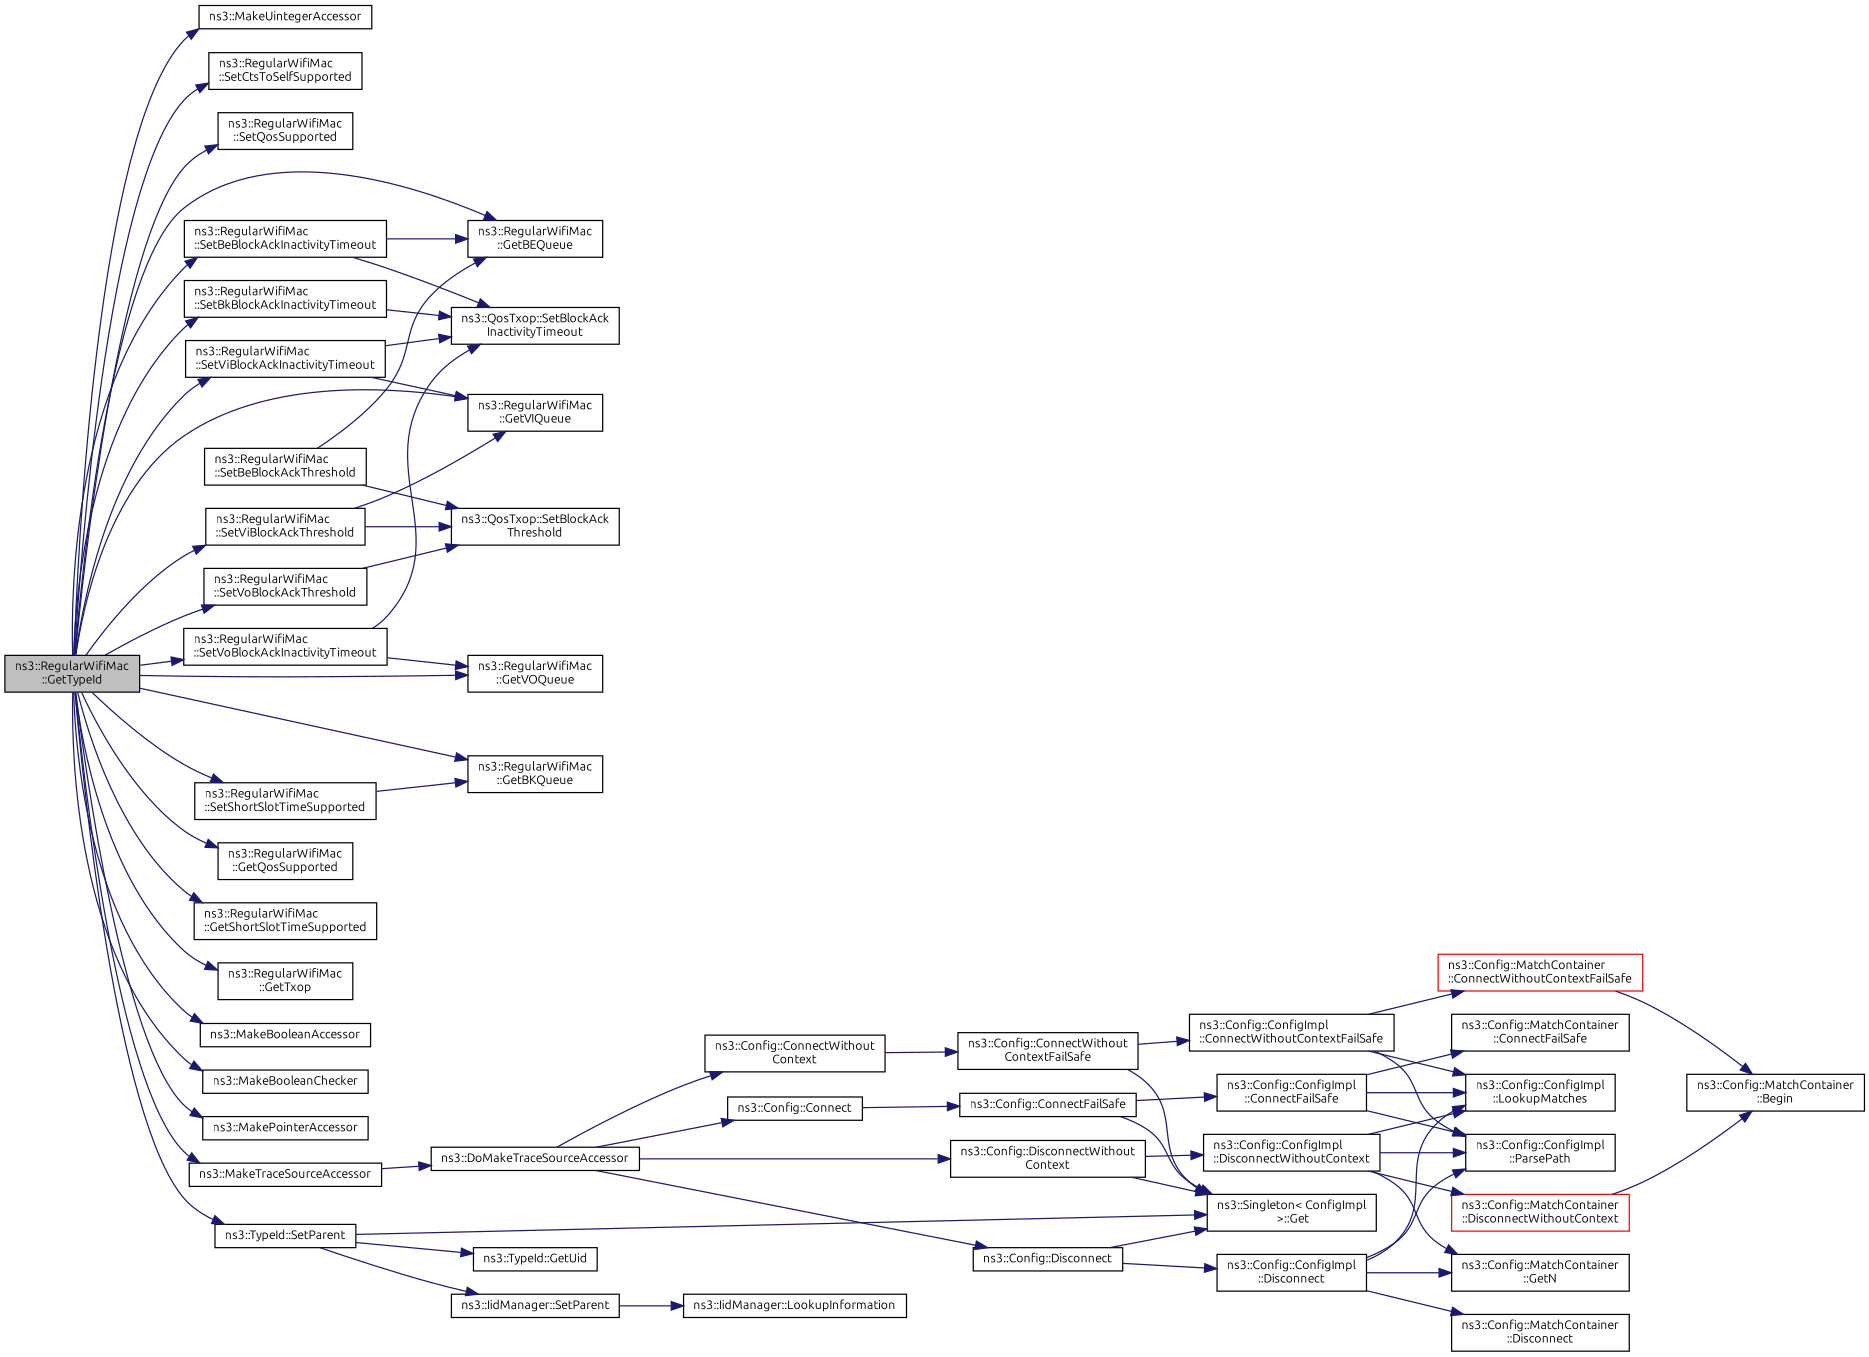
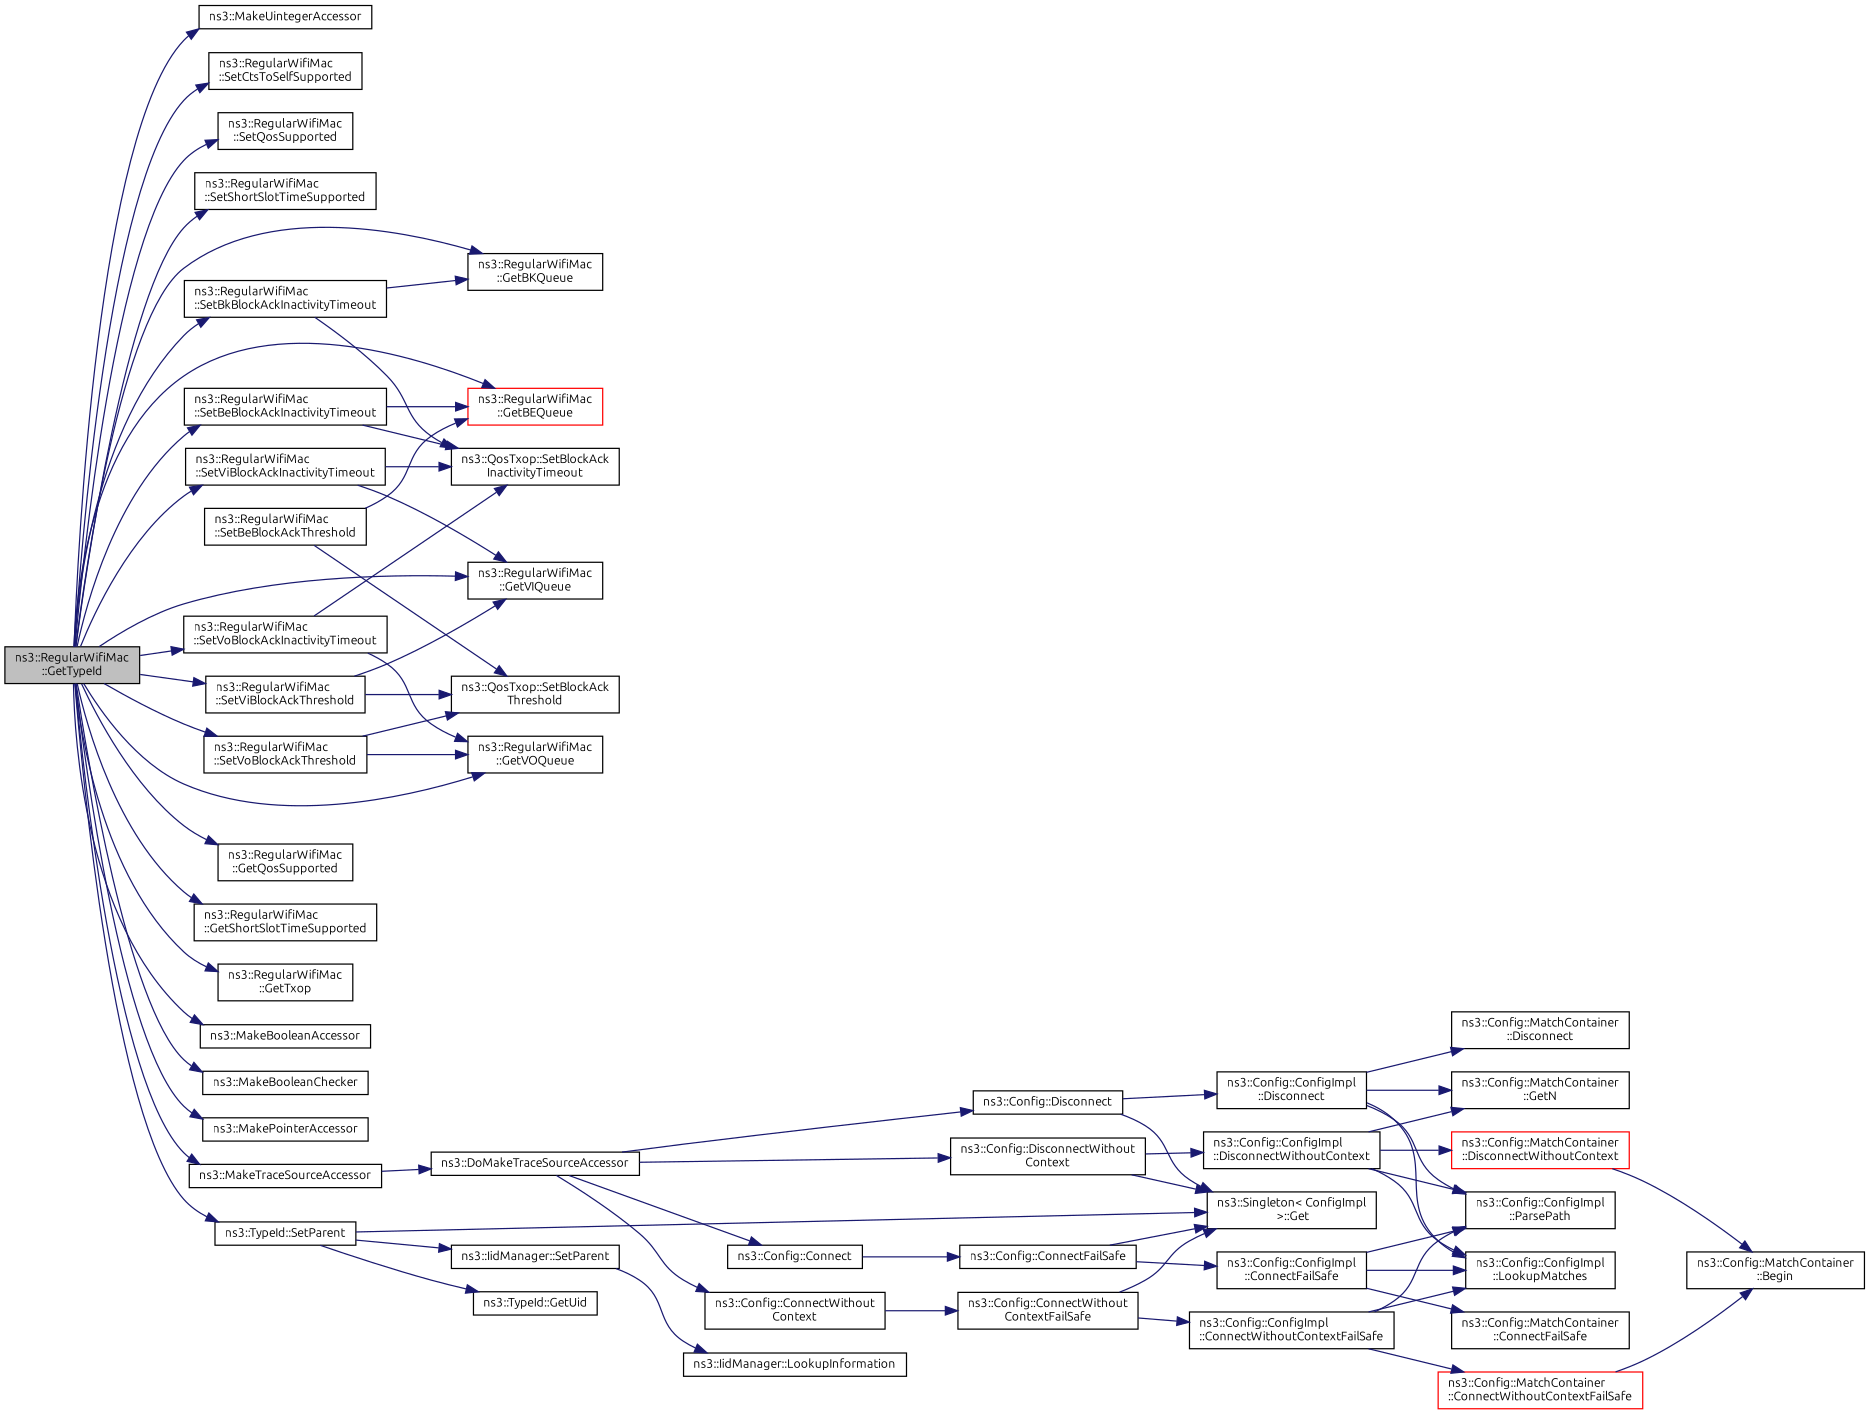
(535, 239) -> (535, 407)
none -> (411, 755)
(416, 787) -> (421, 284)
